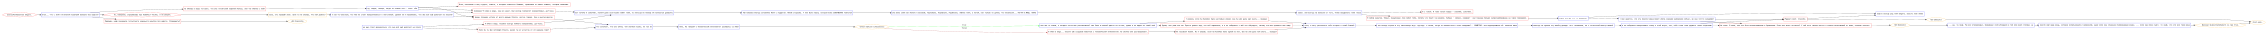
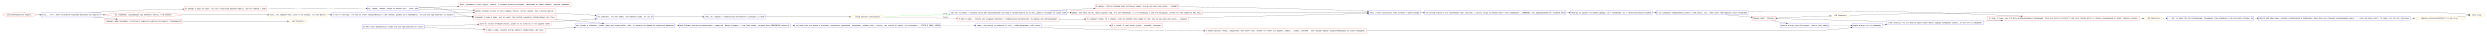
(1731, 14) -> (1840, 26)
(70, 15) -> (71, 15)
(392, 27) -> (393, 27)
